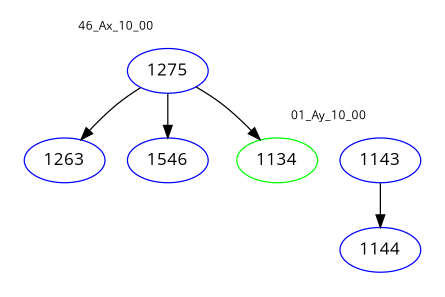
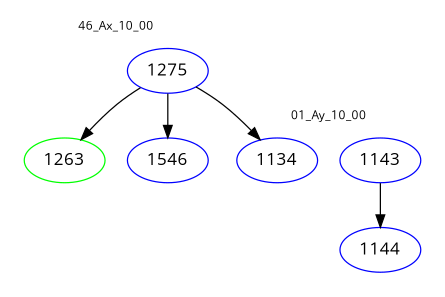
(65, 160) -> (65, 160)
(277, 160) -> (277, 160)
